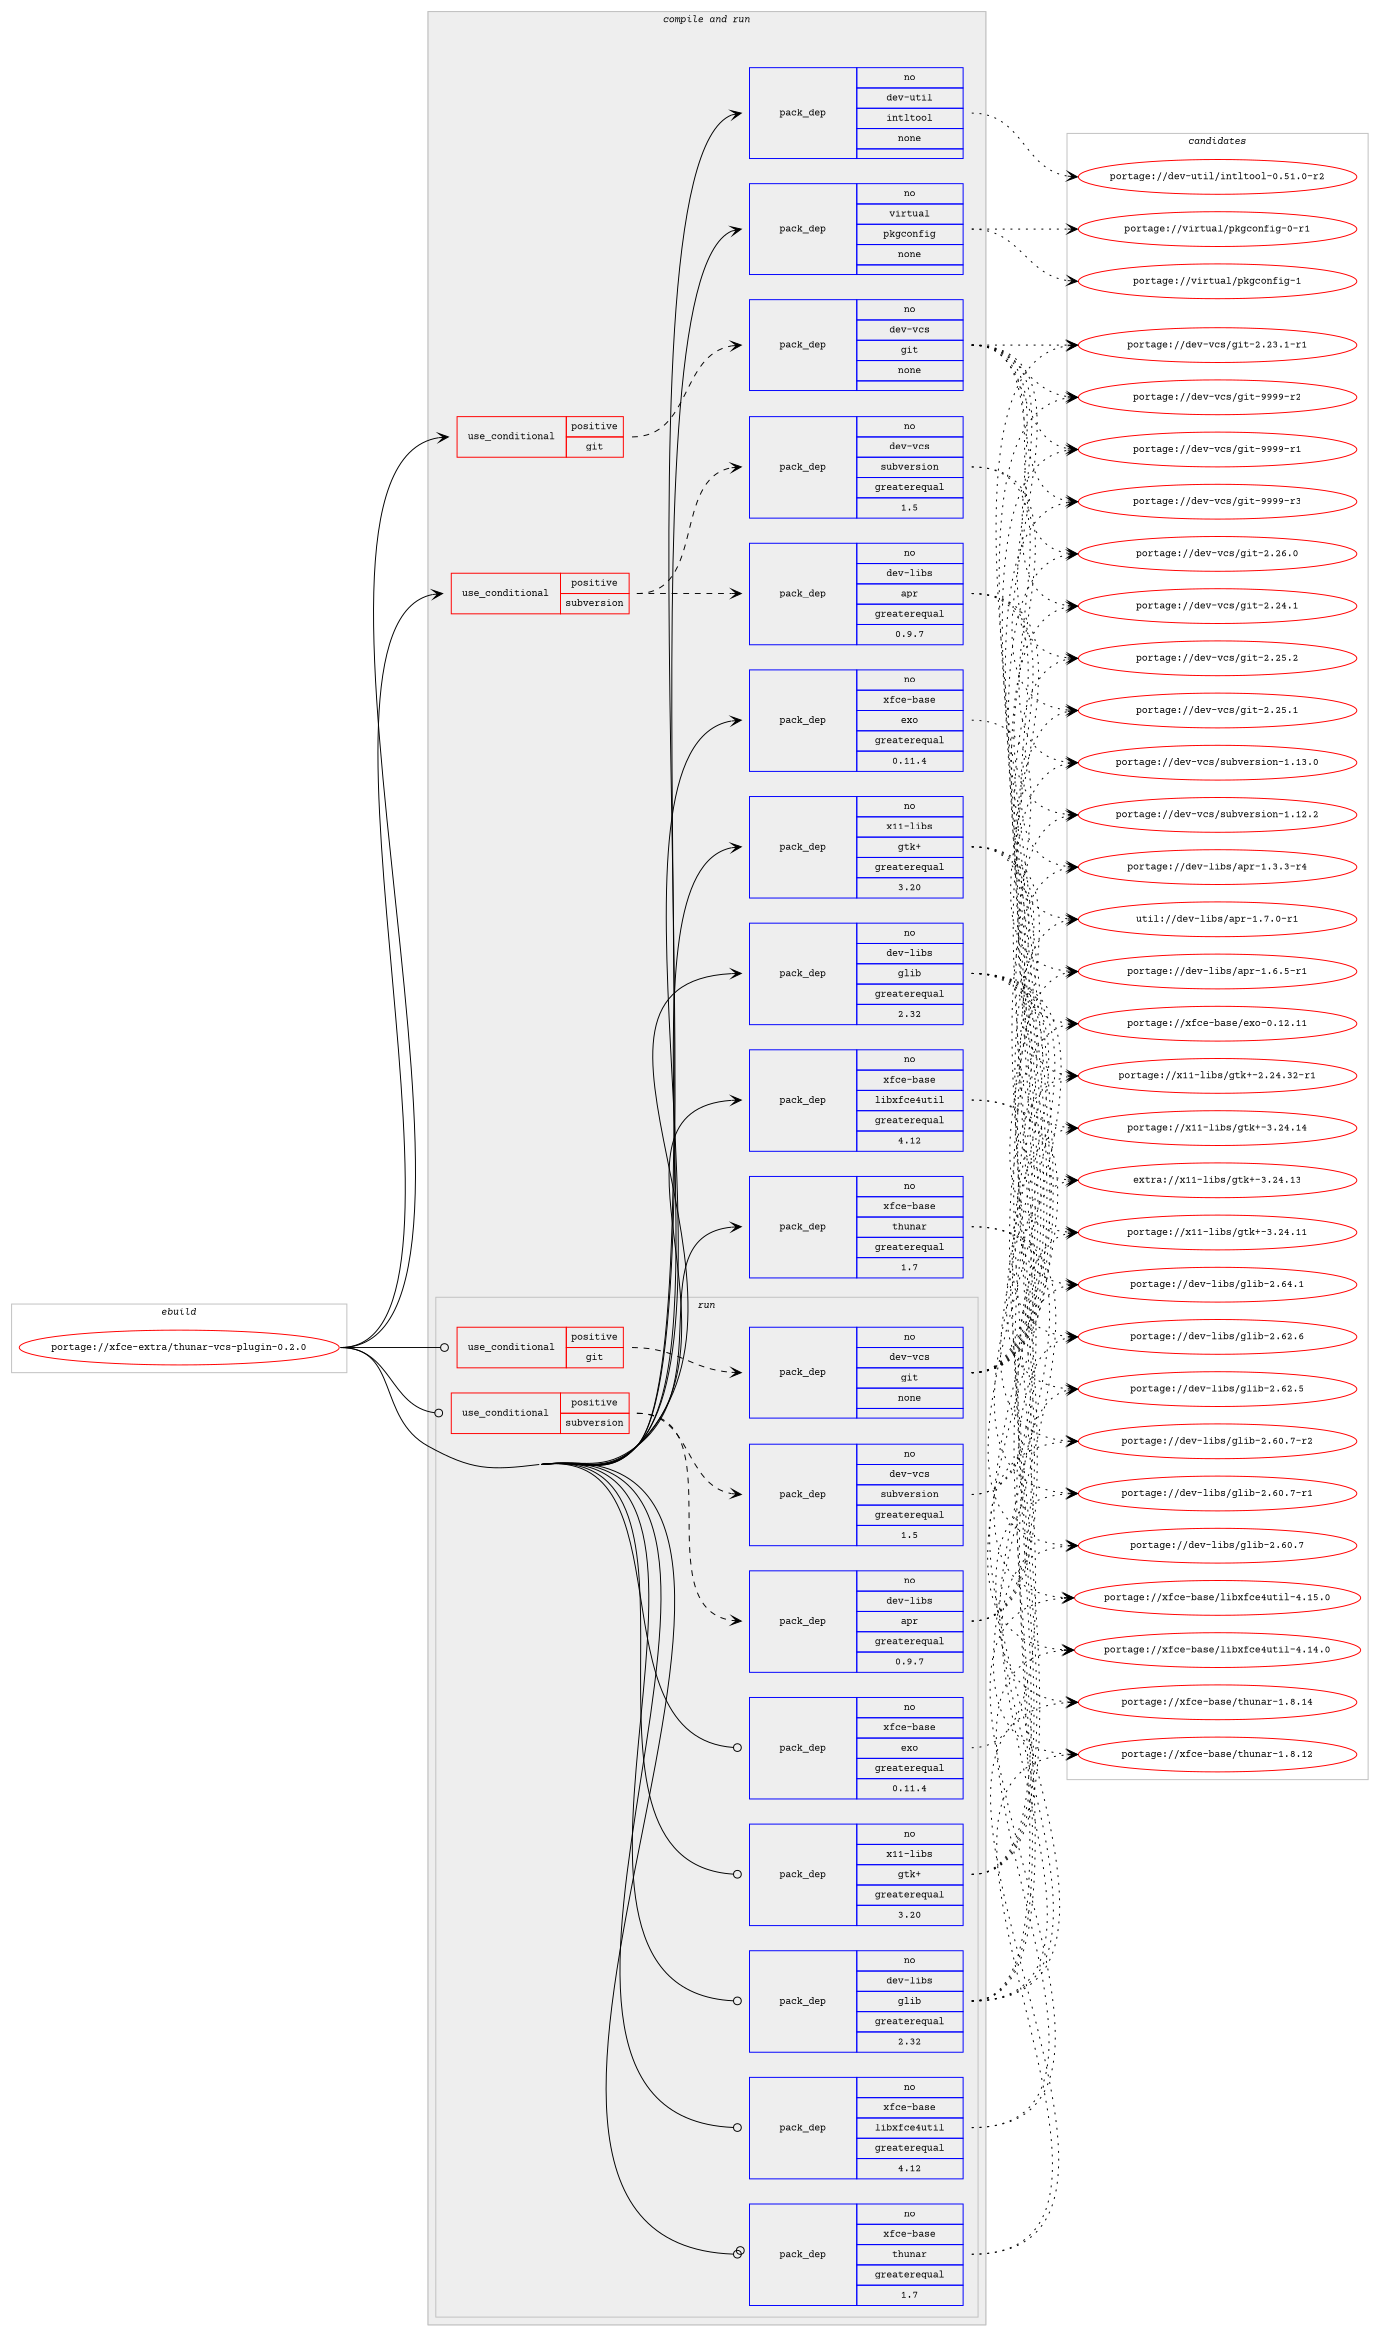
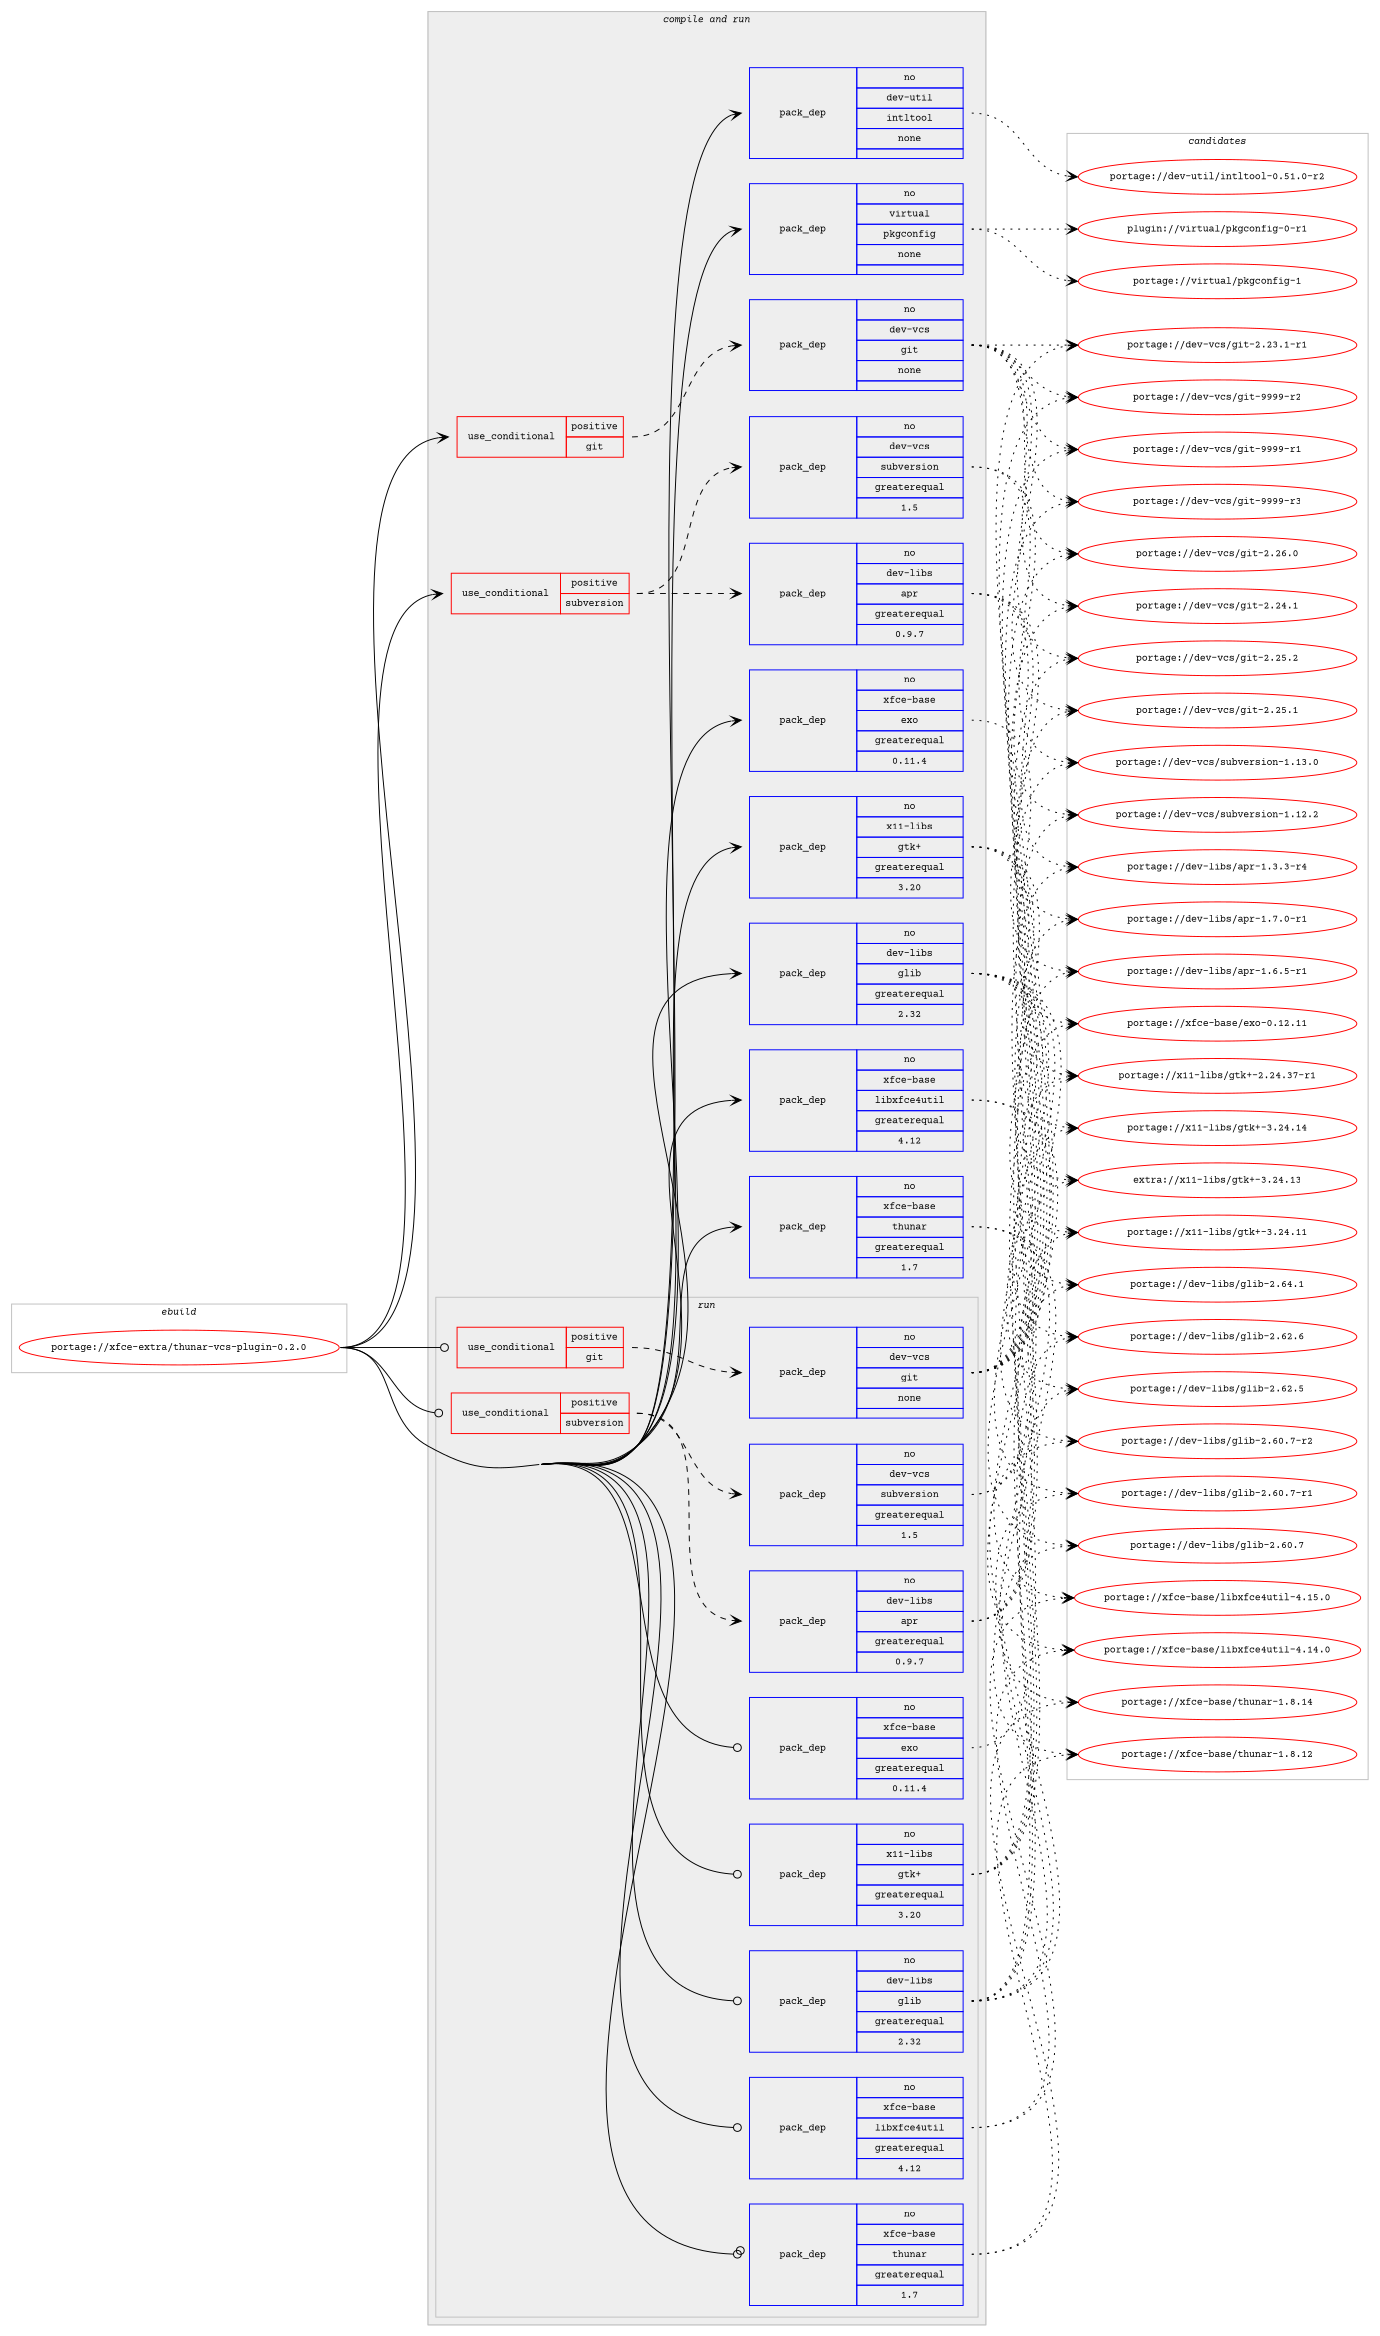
(1218, 229) -> (1218, 229)
(1218, 919) -> (1218, 919)
(1218, 1076) -> (1218, 1076)
